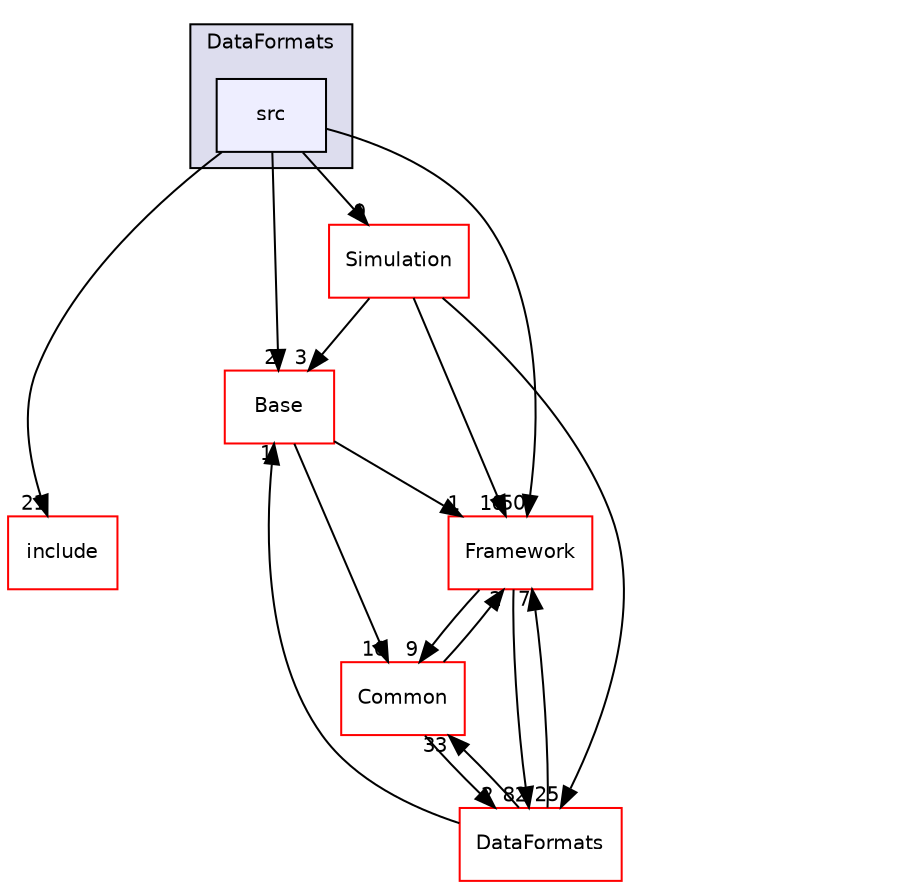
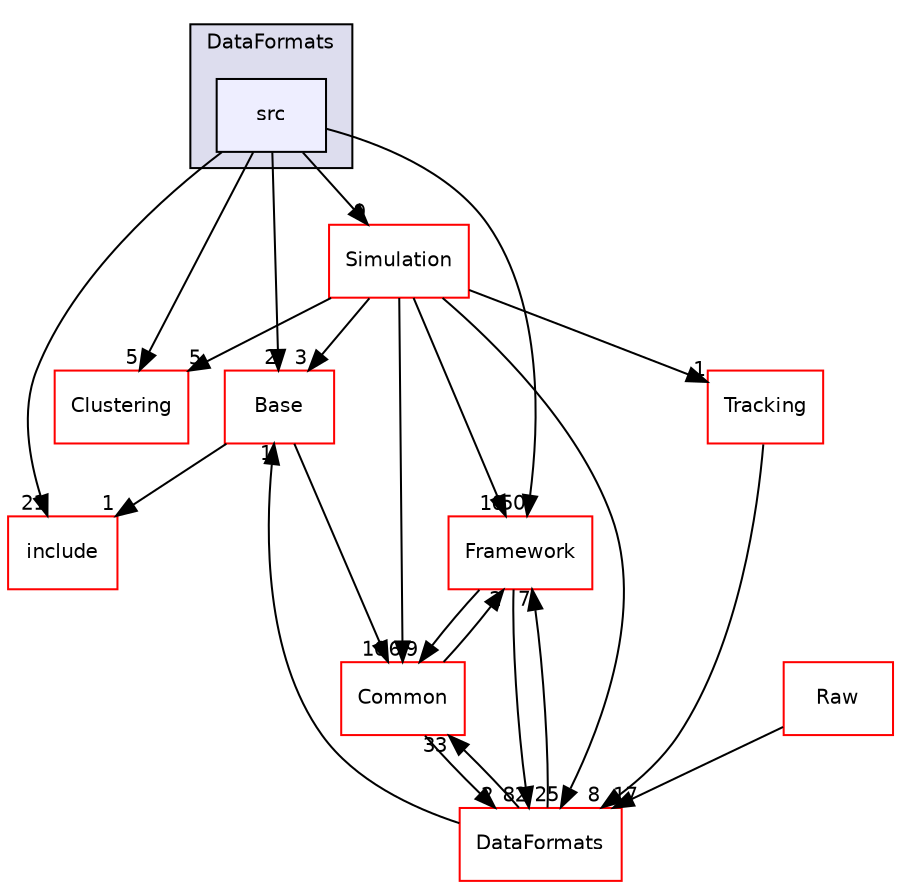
none -> (122, 407)
none -> (765, 407)
none -> (401, 470)
(389, 473) -> (180, 474)
none -> (838, 699)
